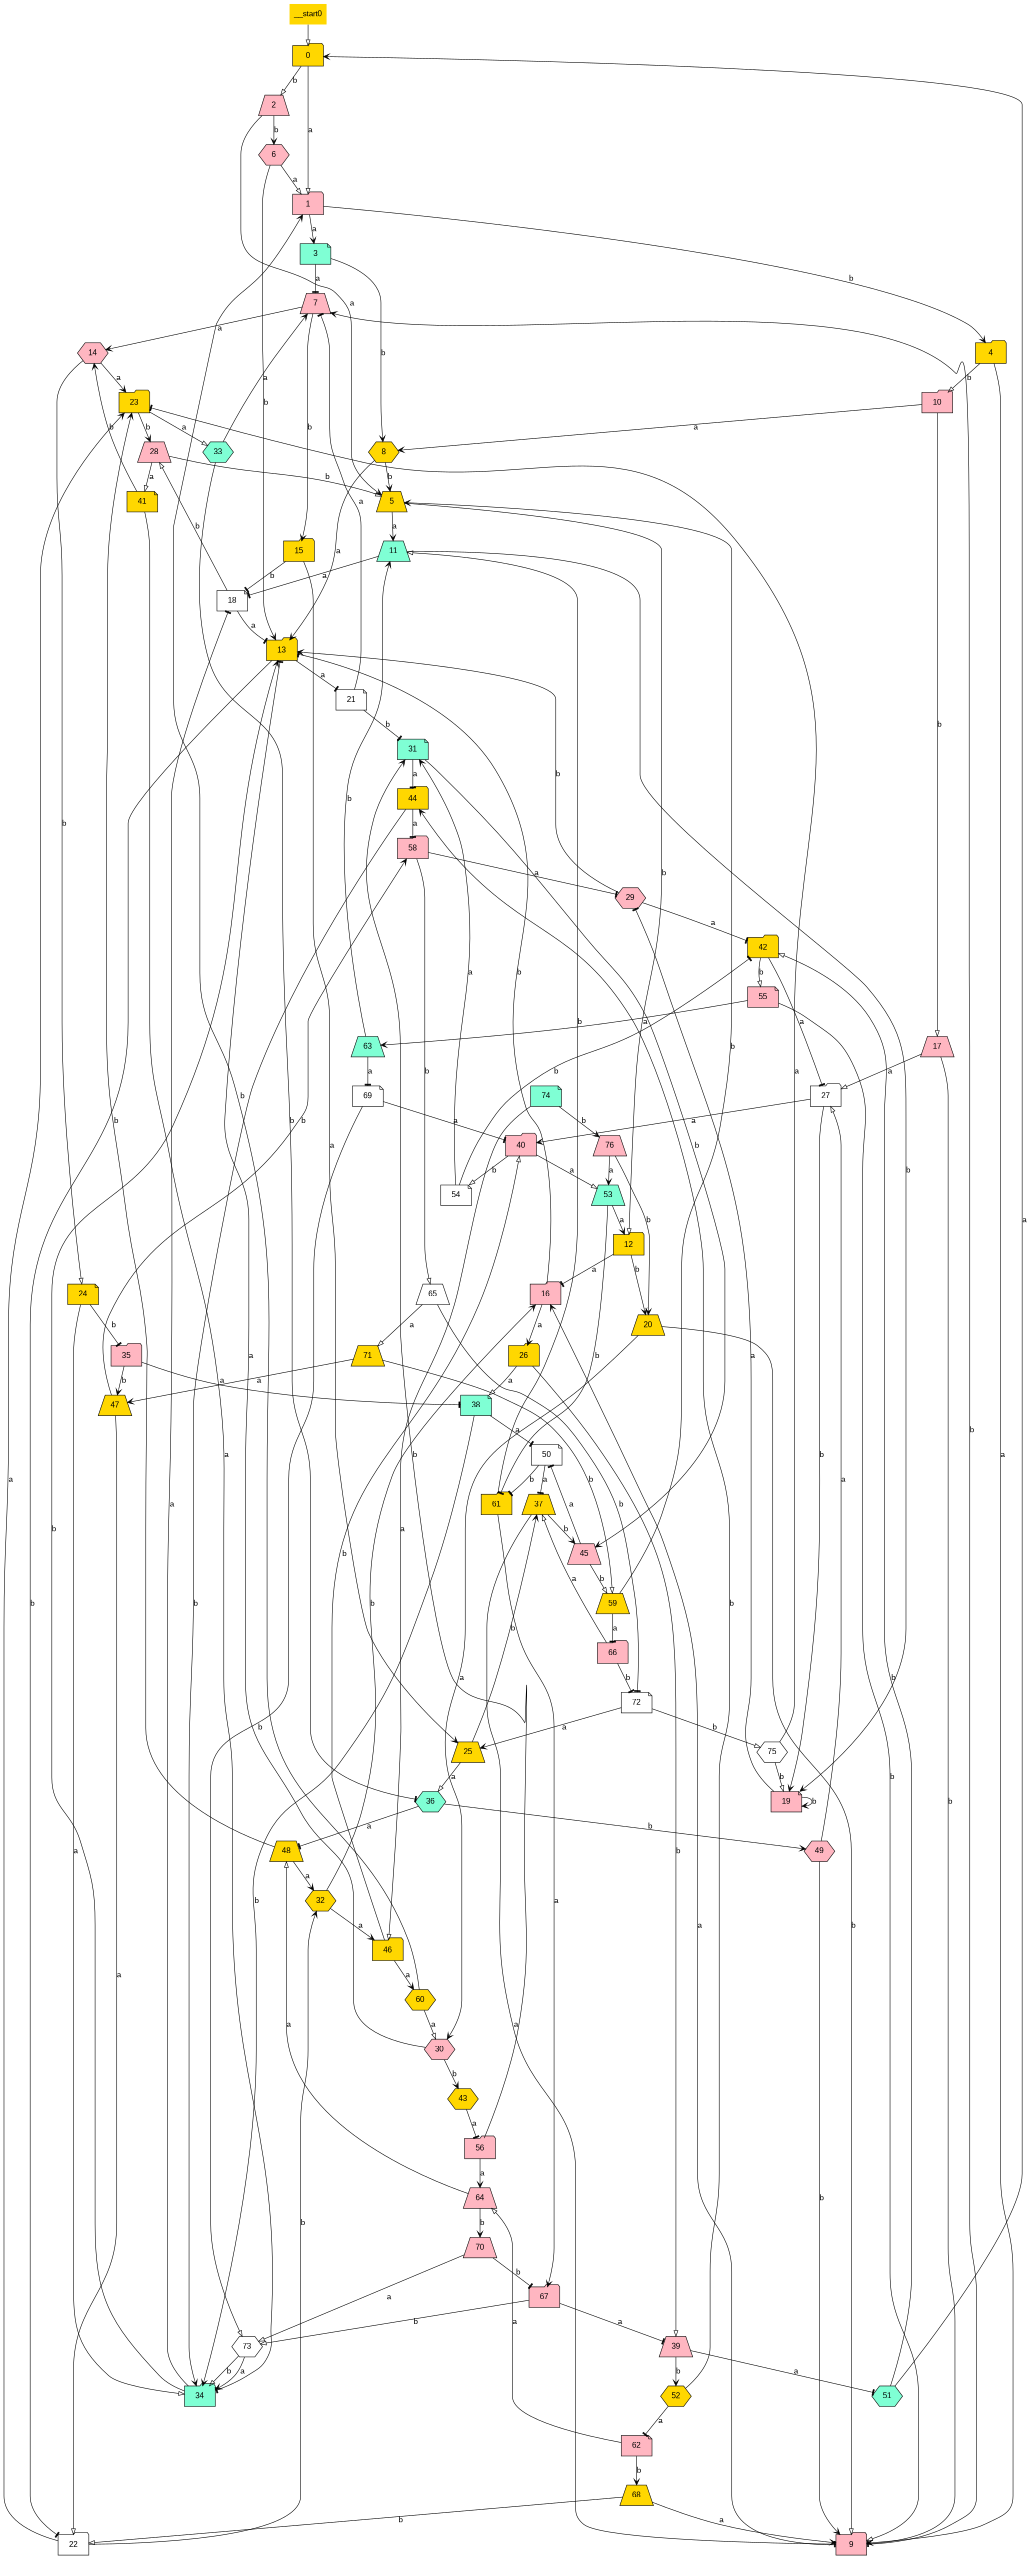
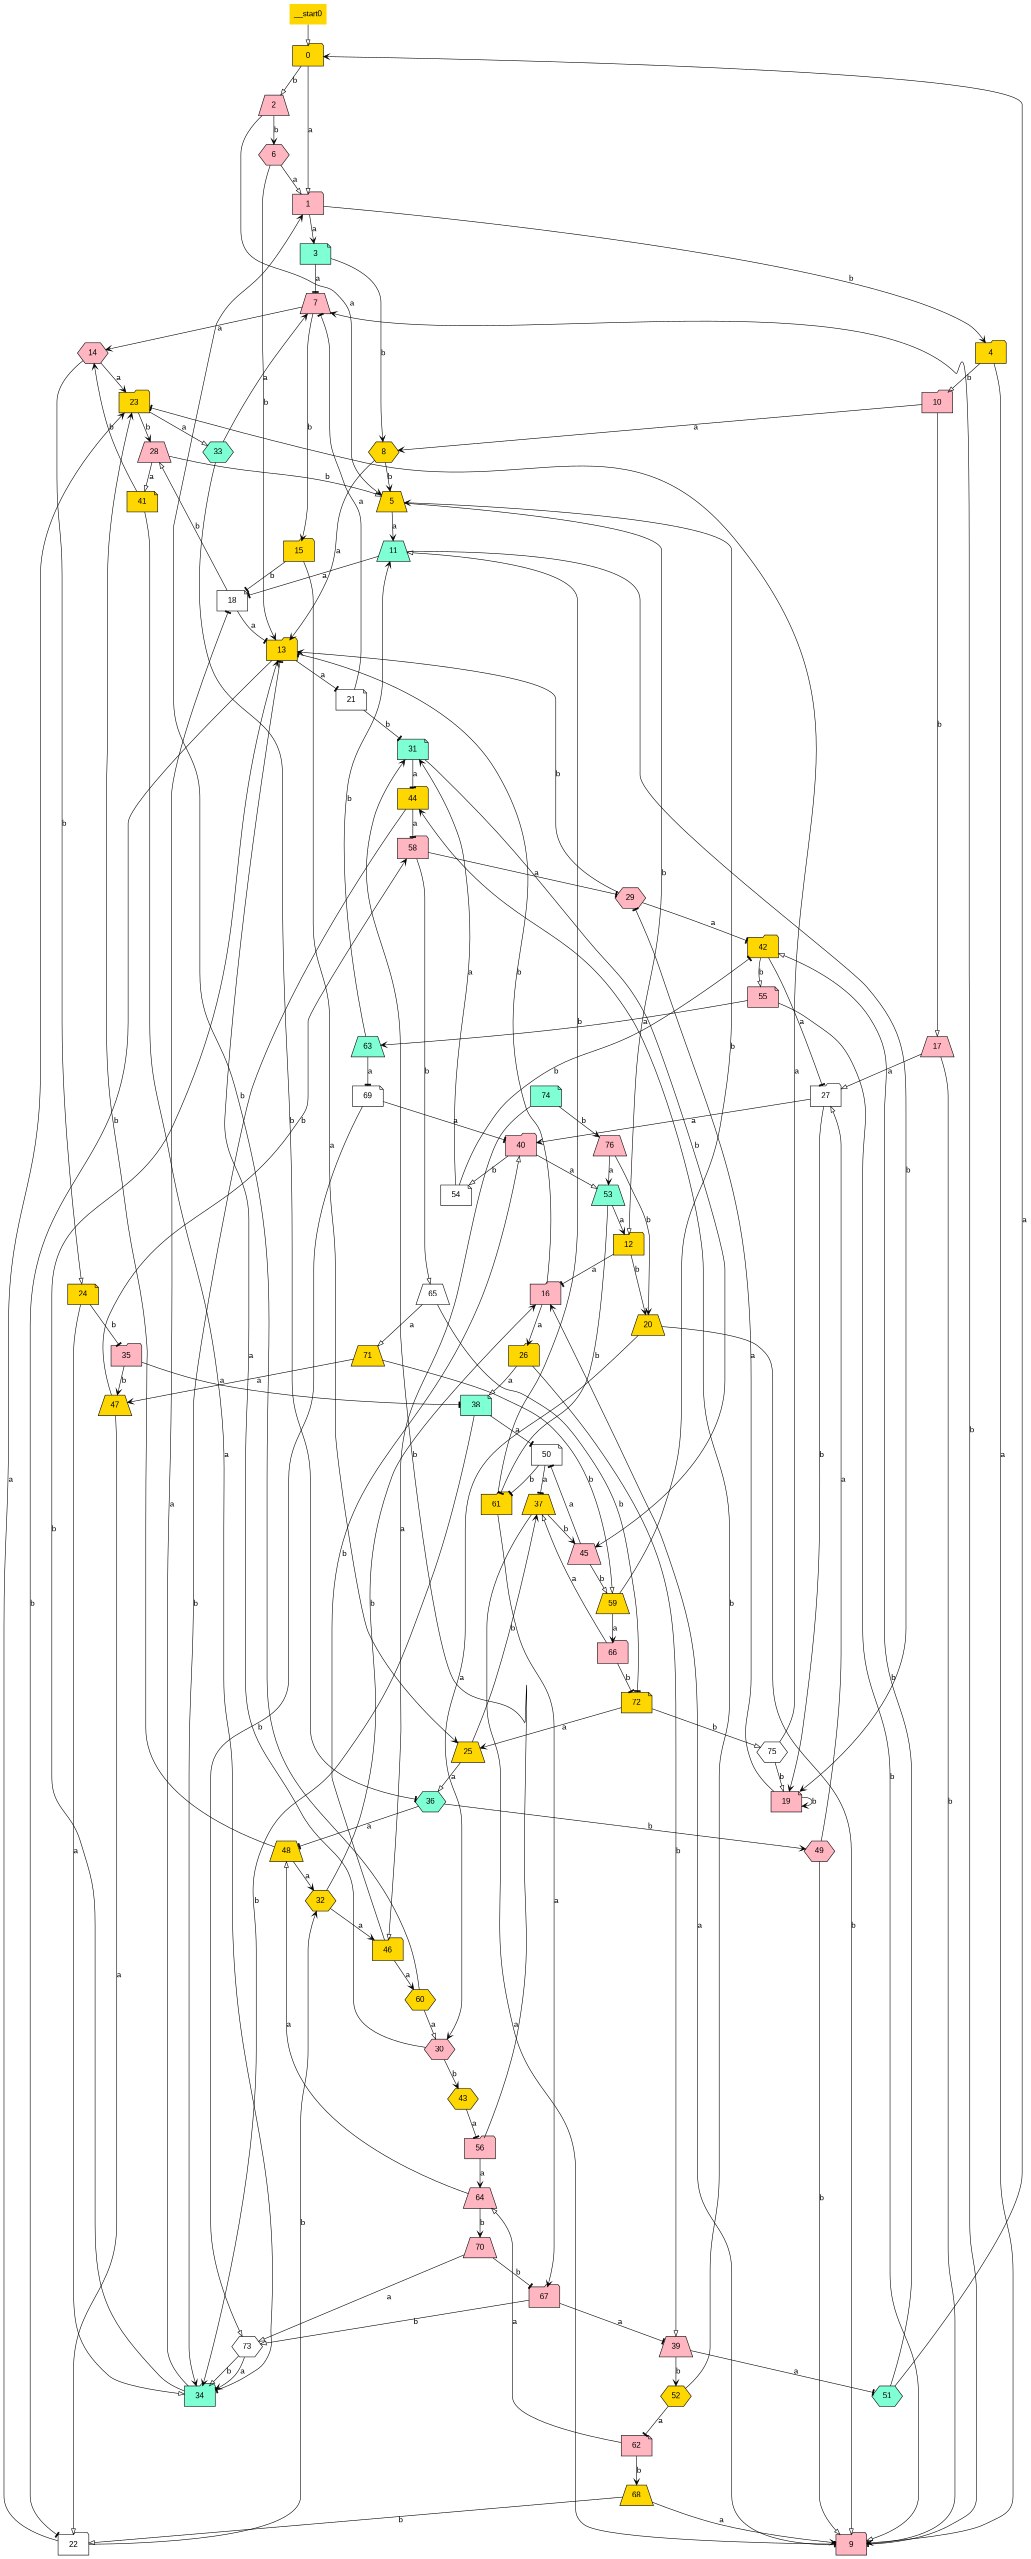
(613, 1627) -> (613, 1627)
(637, 1703) -> (637, 1703)
(819, 2198) -> (819, 2198)
